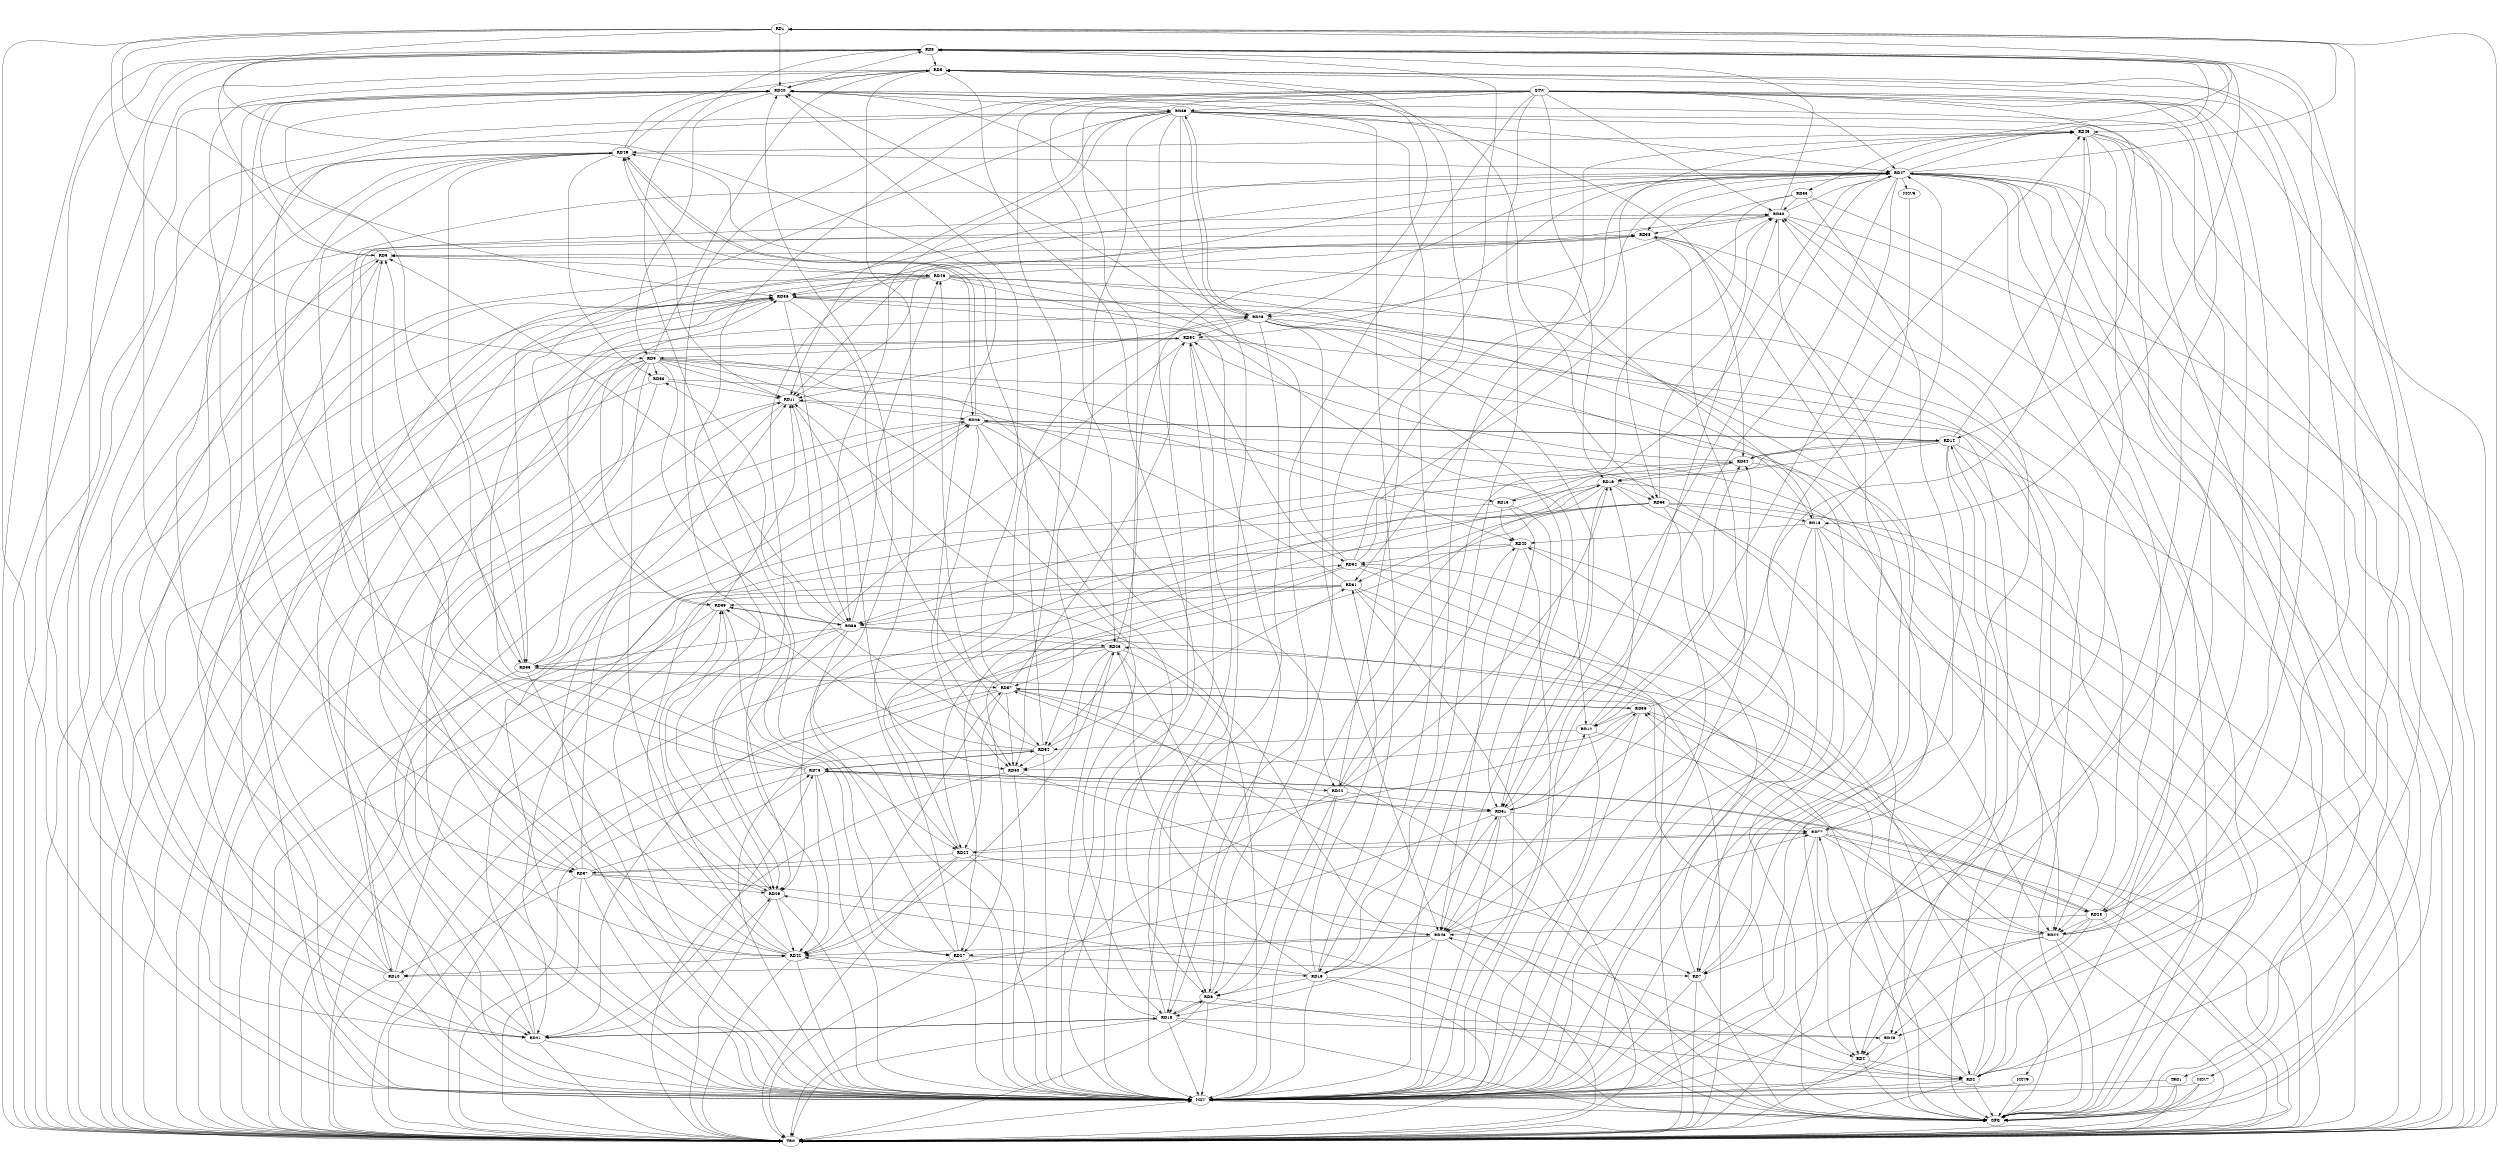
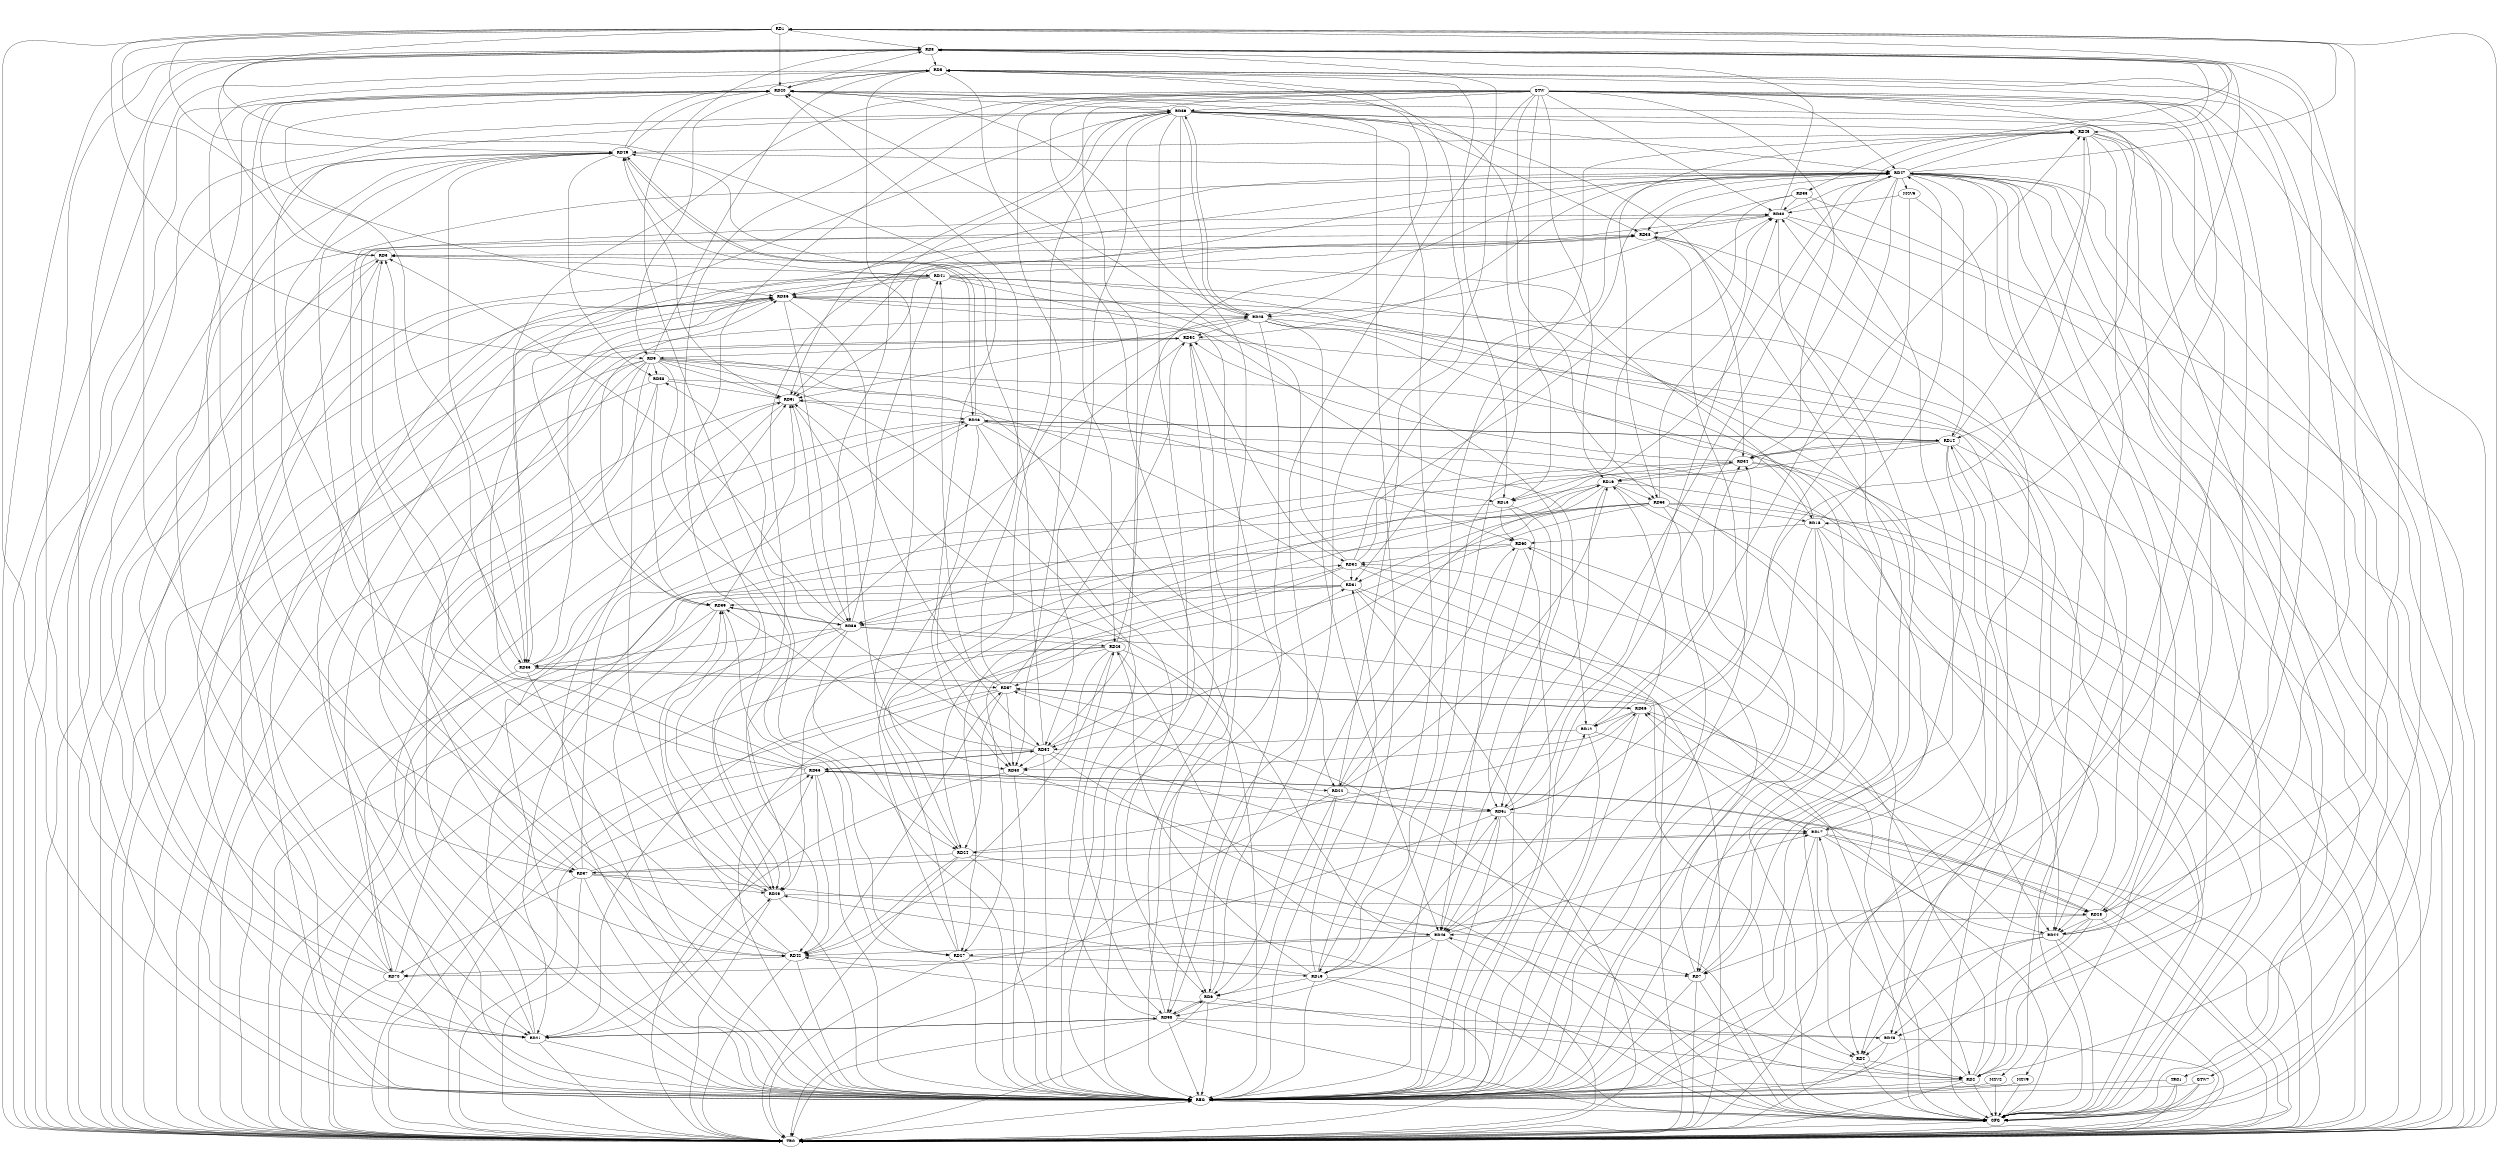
none -> (853, 39)
none -> (174, 57)
none -> (1412, 81)
none -> (860, 110)
none -> (1423, 131)
none -> (1817, 193)
(940, 276) -> (940, 276)
none -> (1964, 289)
none -> (1529, 298)
(789, 400) -> (789, 400)
none -> (653, 508)
(1581, 513) -> none
(891, 542) -> (990, 523)
(1521, 544) -> (1521, 544)
none -> (1351, 573)
(1633, 606) -> (1660, 587)
none -> (1349, 616)
(2204, 640) -> (1845, 204)
(679, 644) -> none
none -> (2238, 670)
(1625, 688) -> none
(815, 771) -> (815, 771)
(1817, 832) -> (1817, 832)
(1330, 834) -> (1356, 907)
none -> (1554, 897)
(784, 924) -> (1434, 904)
(394, 977) -> (394, 977)
(1167, 1018) -> (1167, 1018)
none -> (1996, 1080)
(2203, 1080) -> (2203, 1080)
(1201, 1100) -> (1201, 1100)
none -> (2331, 1126)
none -> (2079, 1128)
none -> (1395, 1134)
